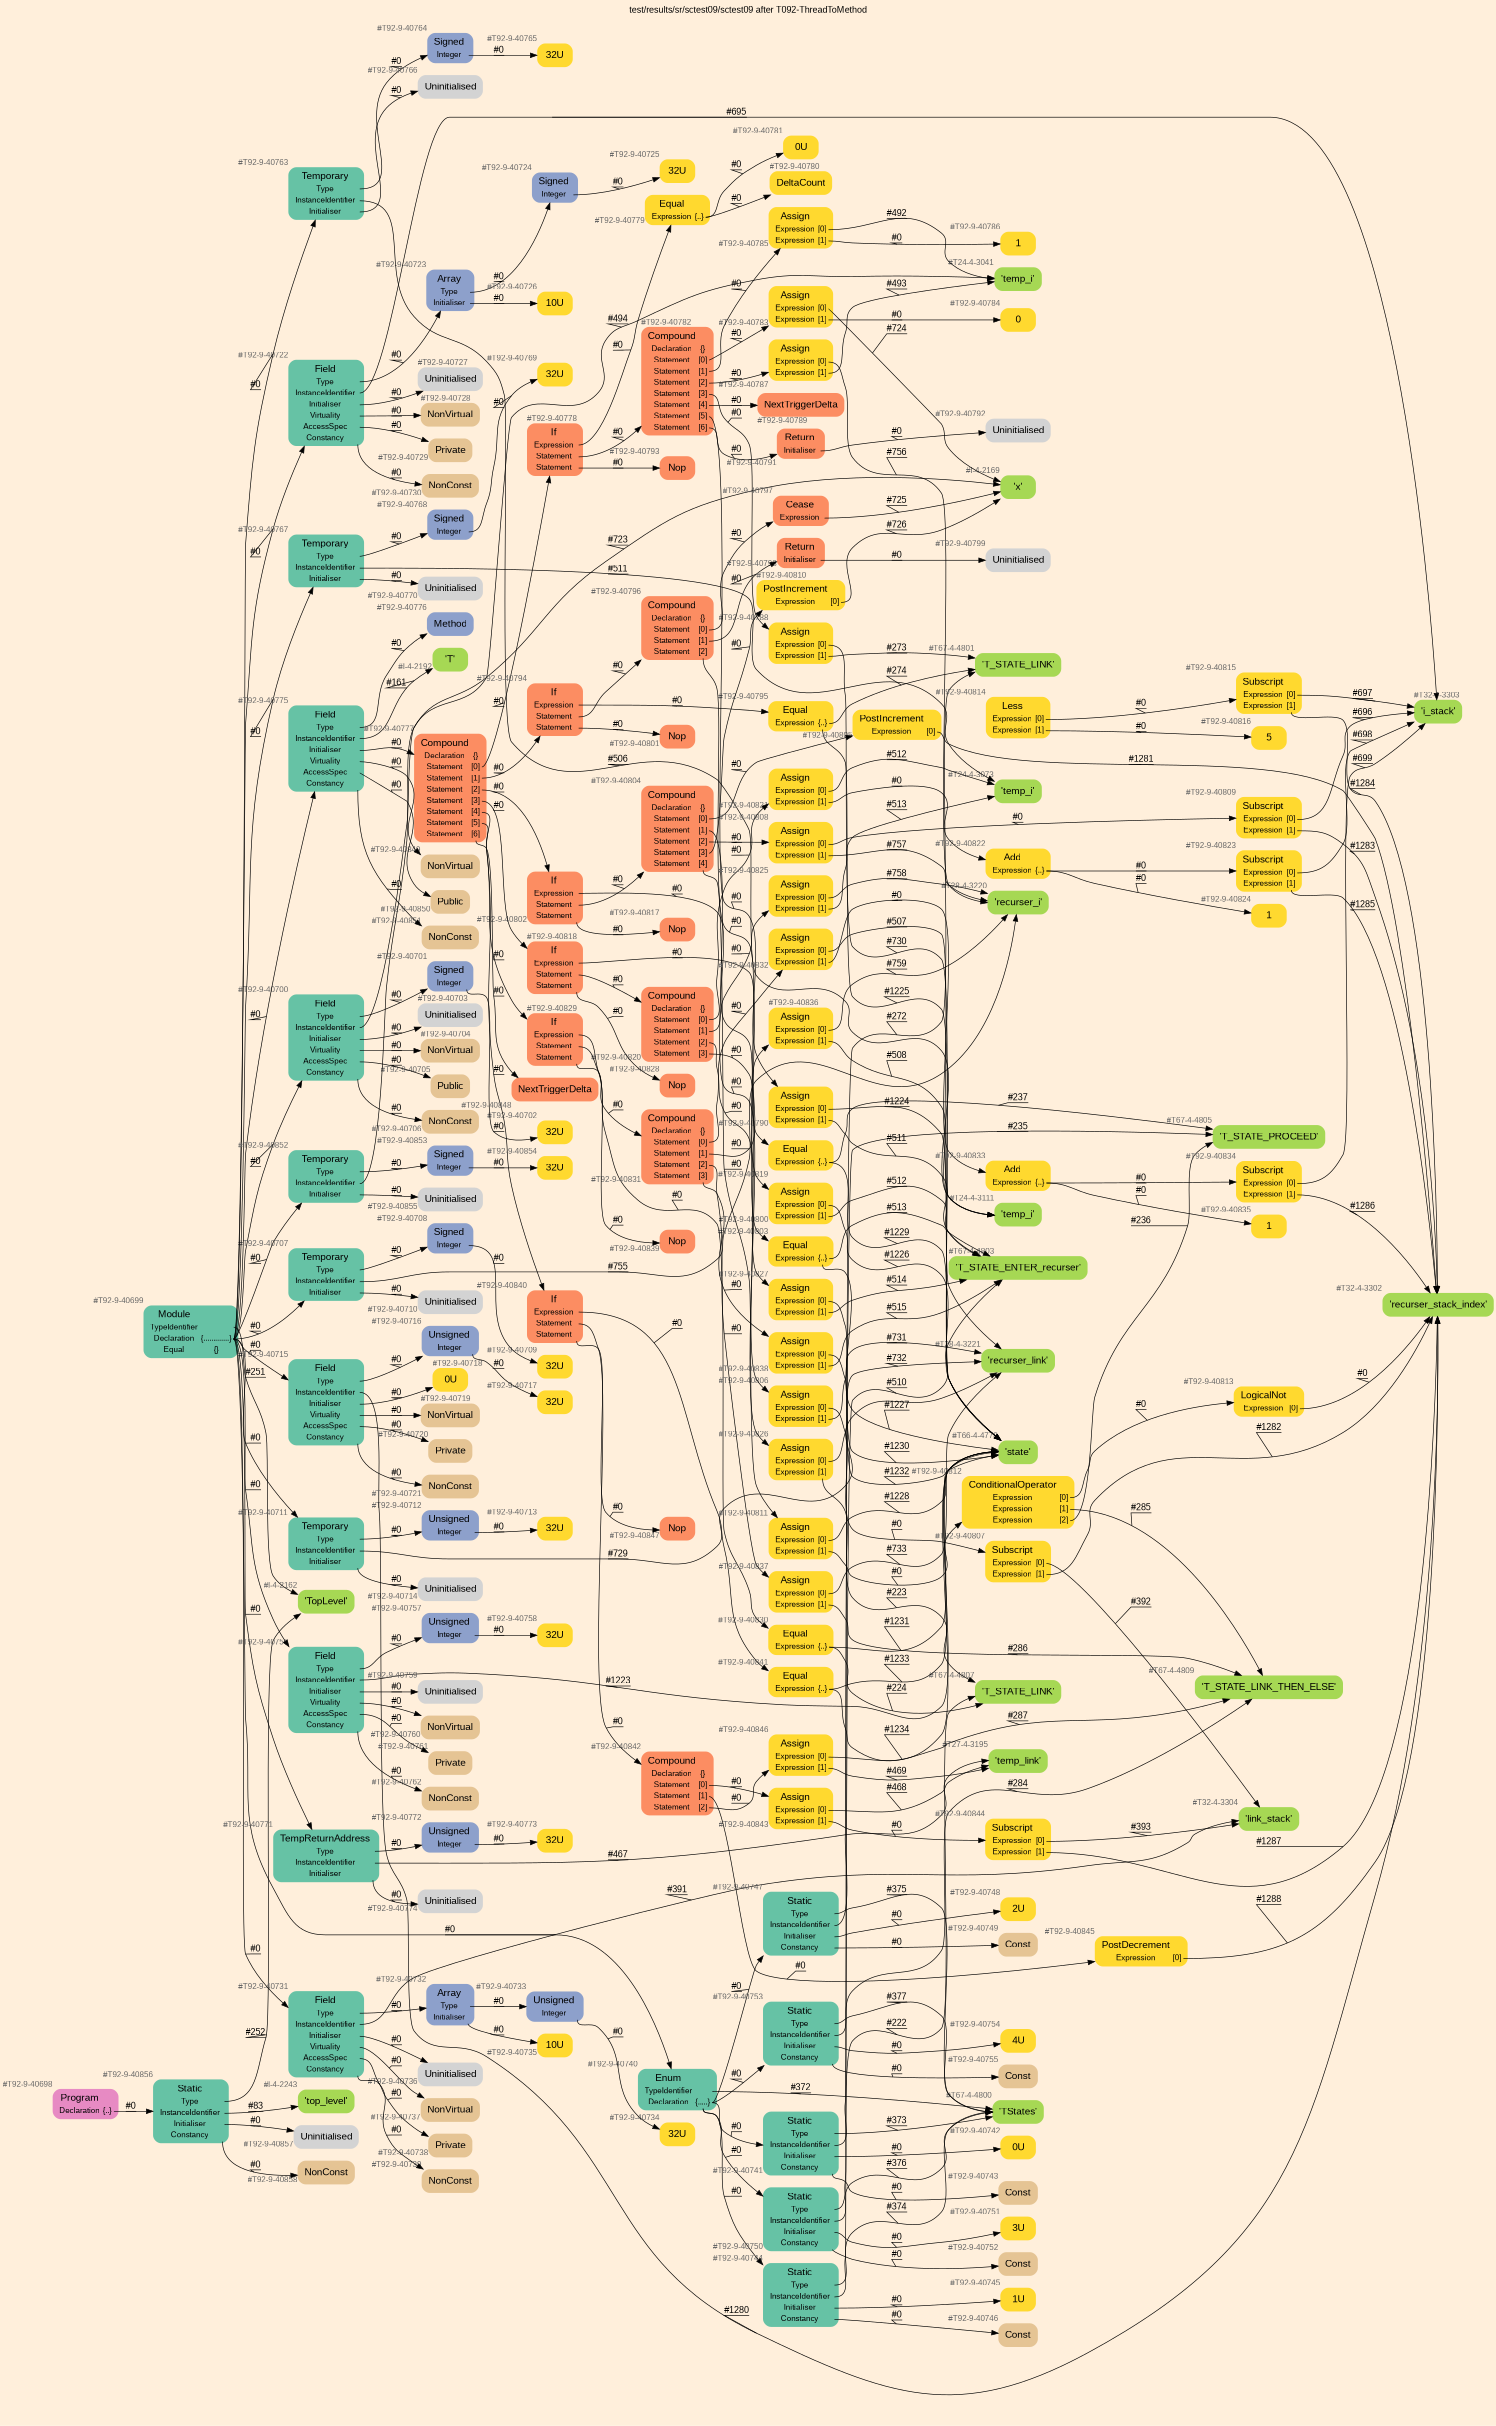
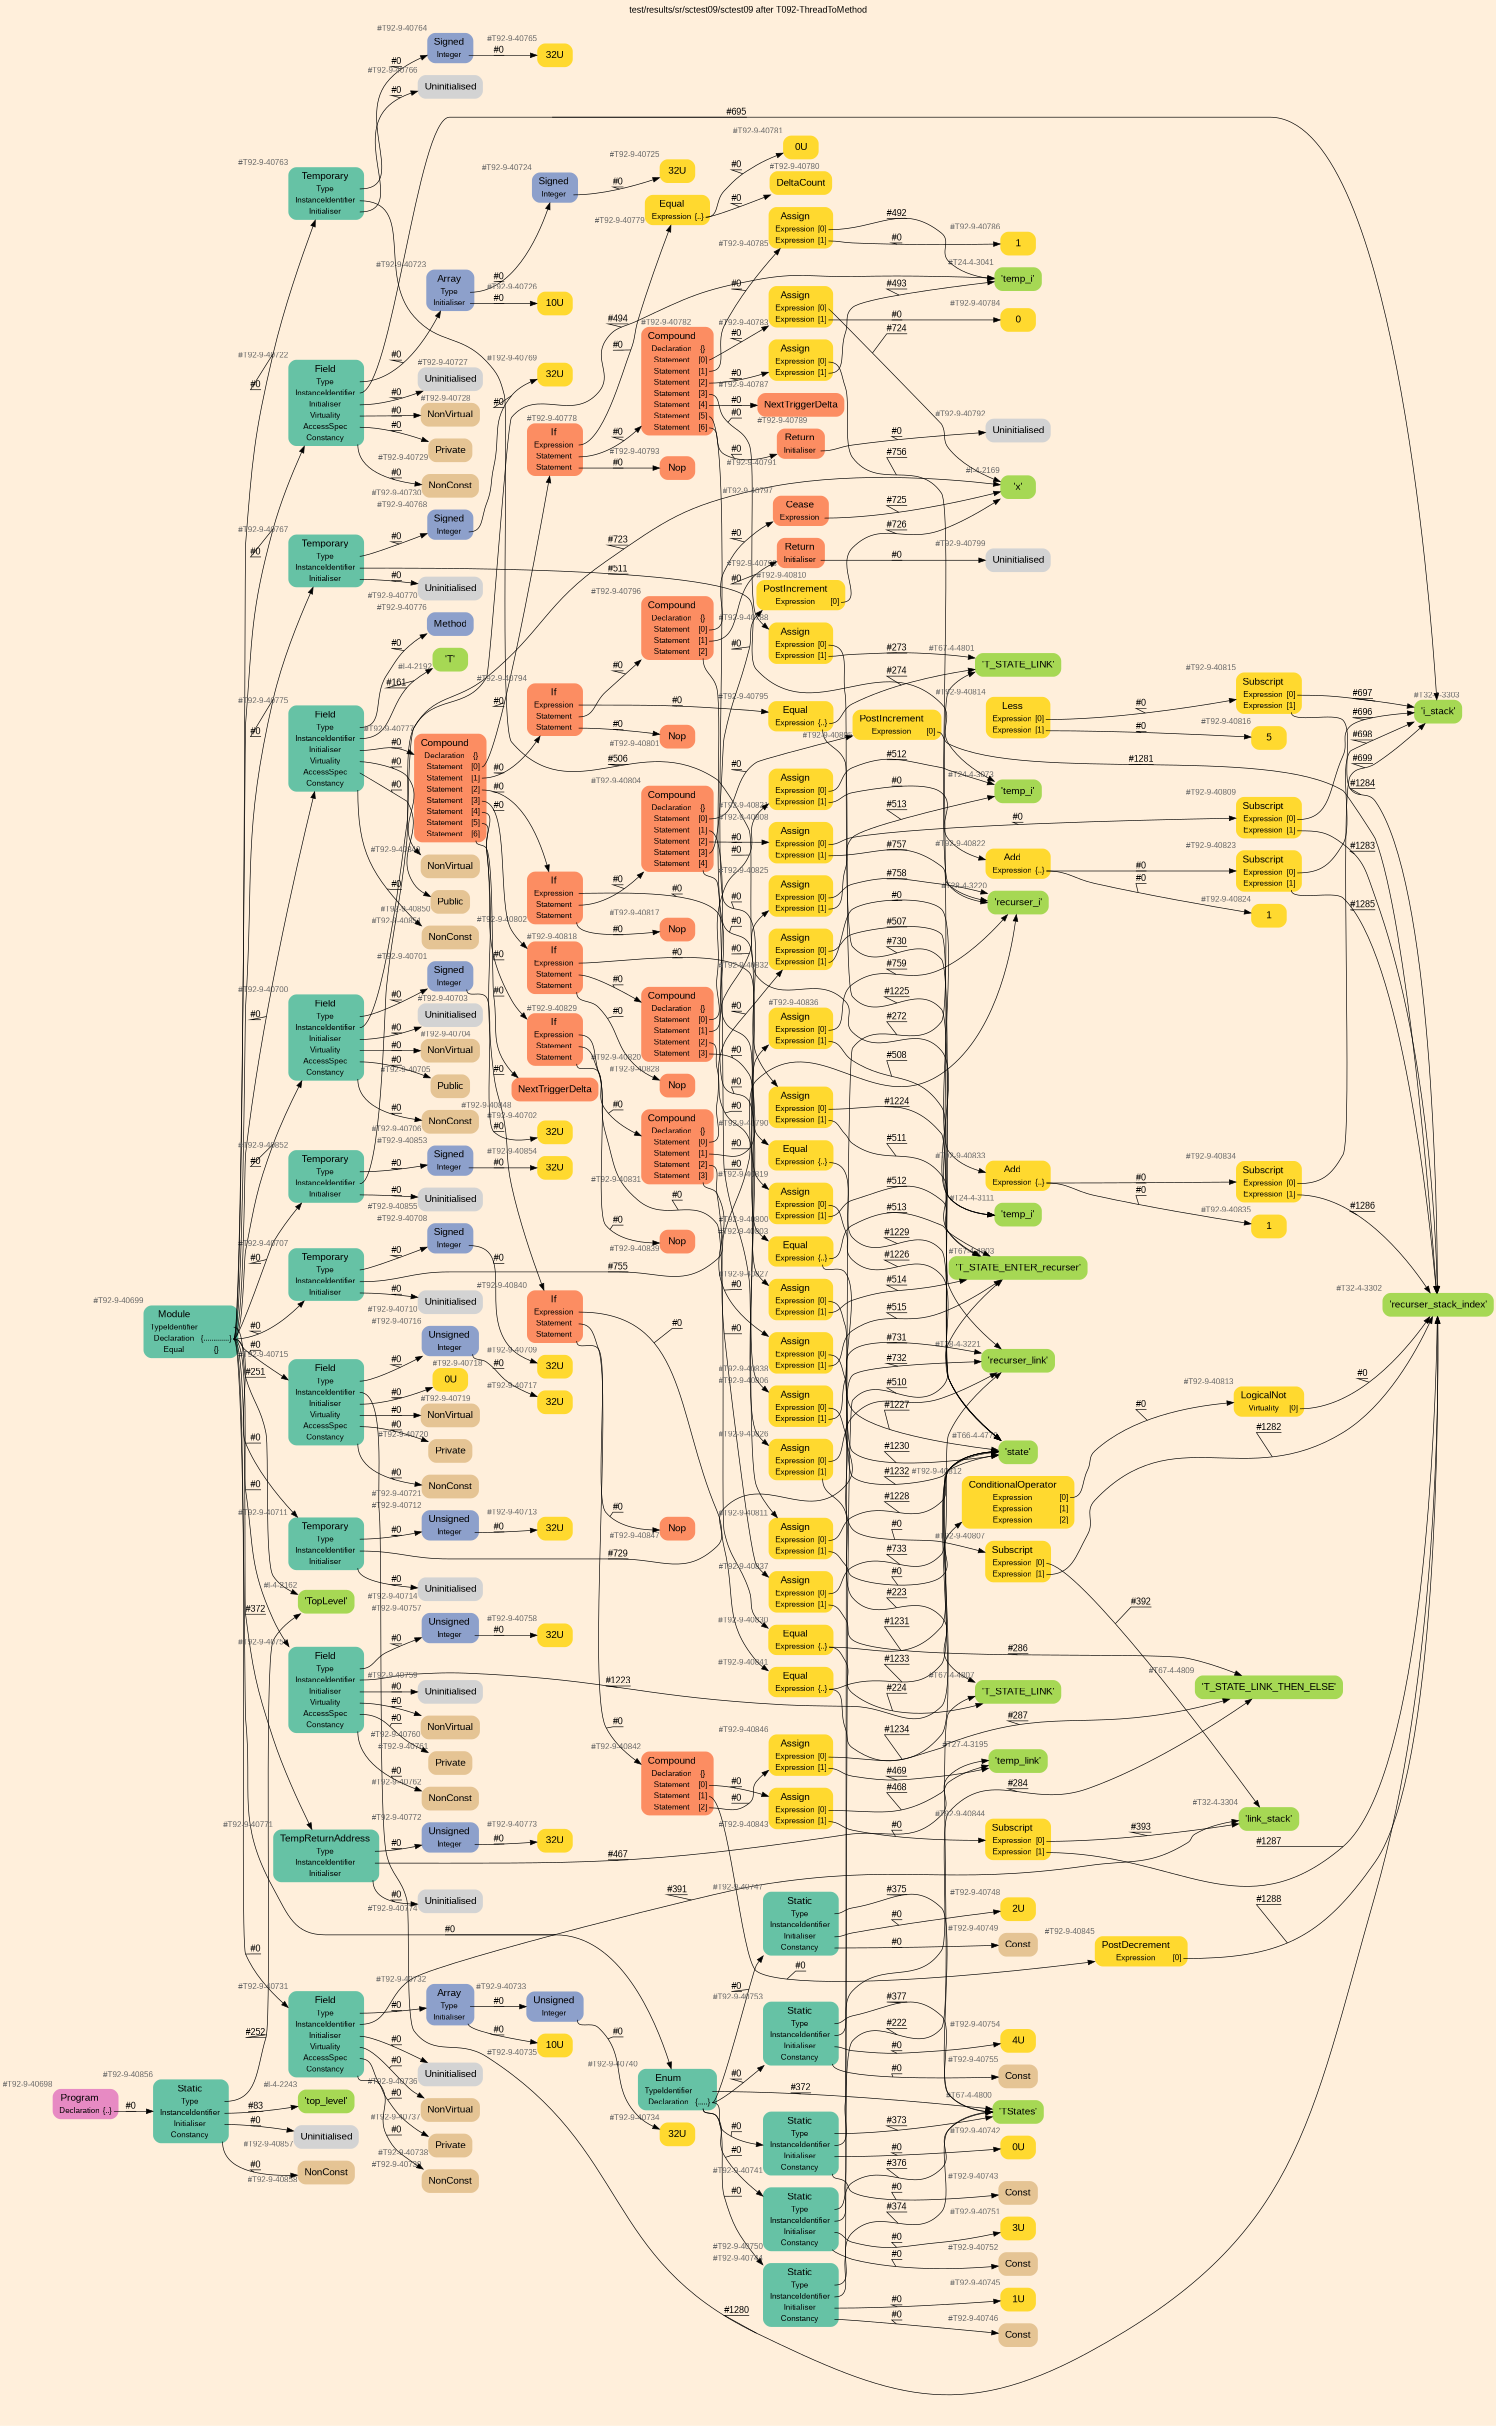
(1269, 1137) -> none
(1264, 1408) -> (1264, 1408)
(1184, 1565) -> none
(256, 1609) -> (256, 1609)
